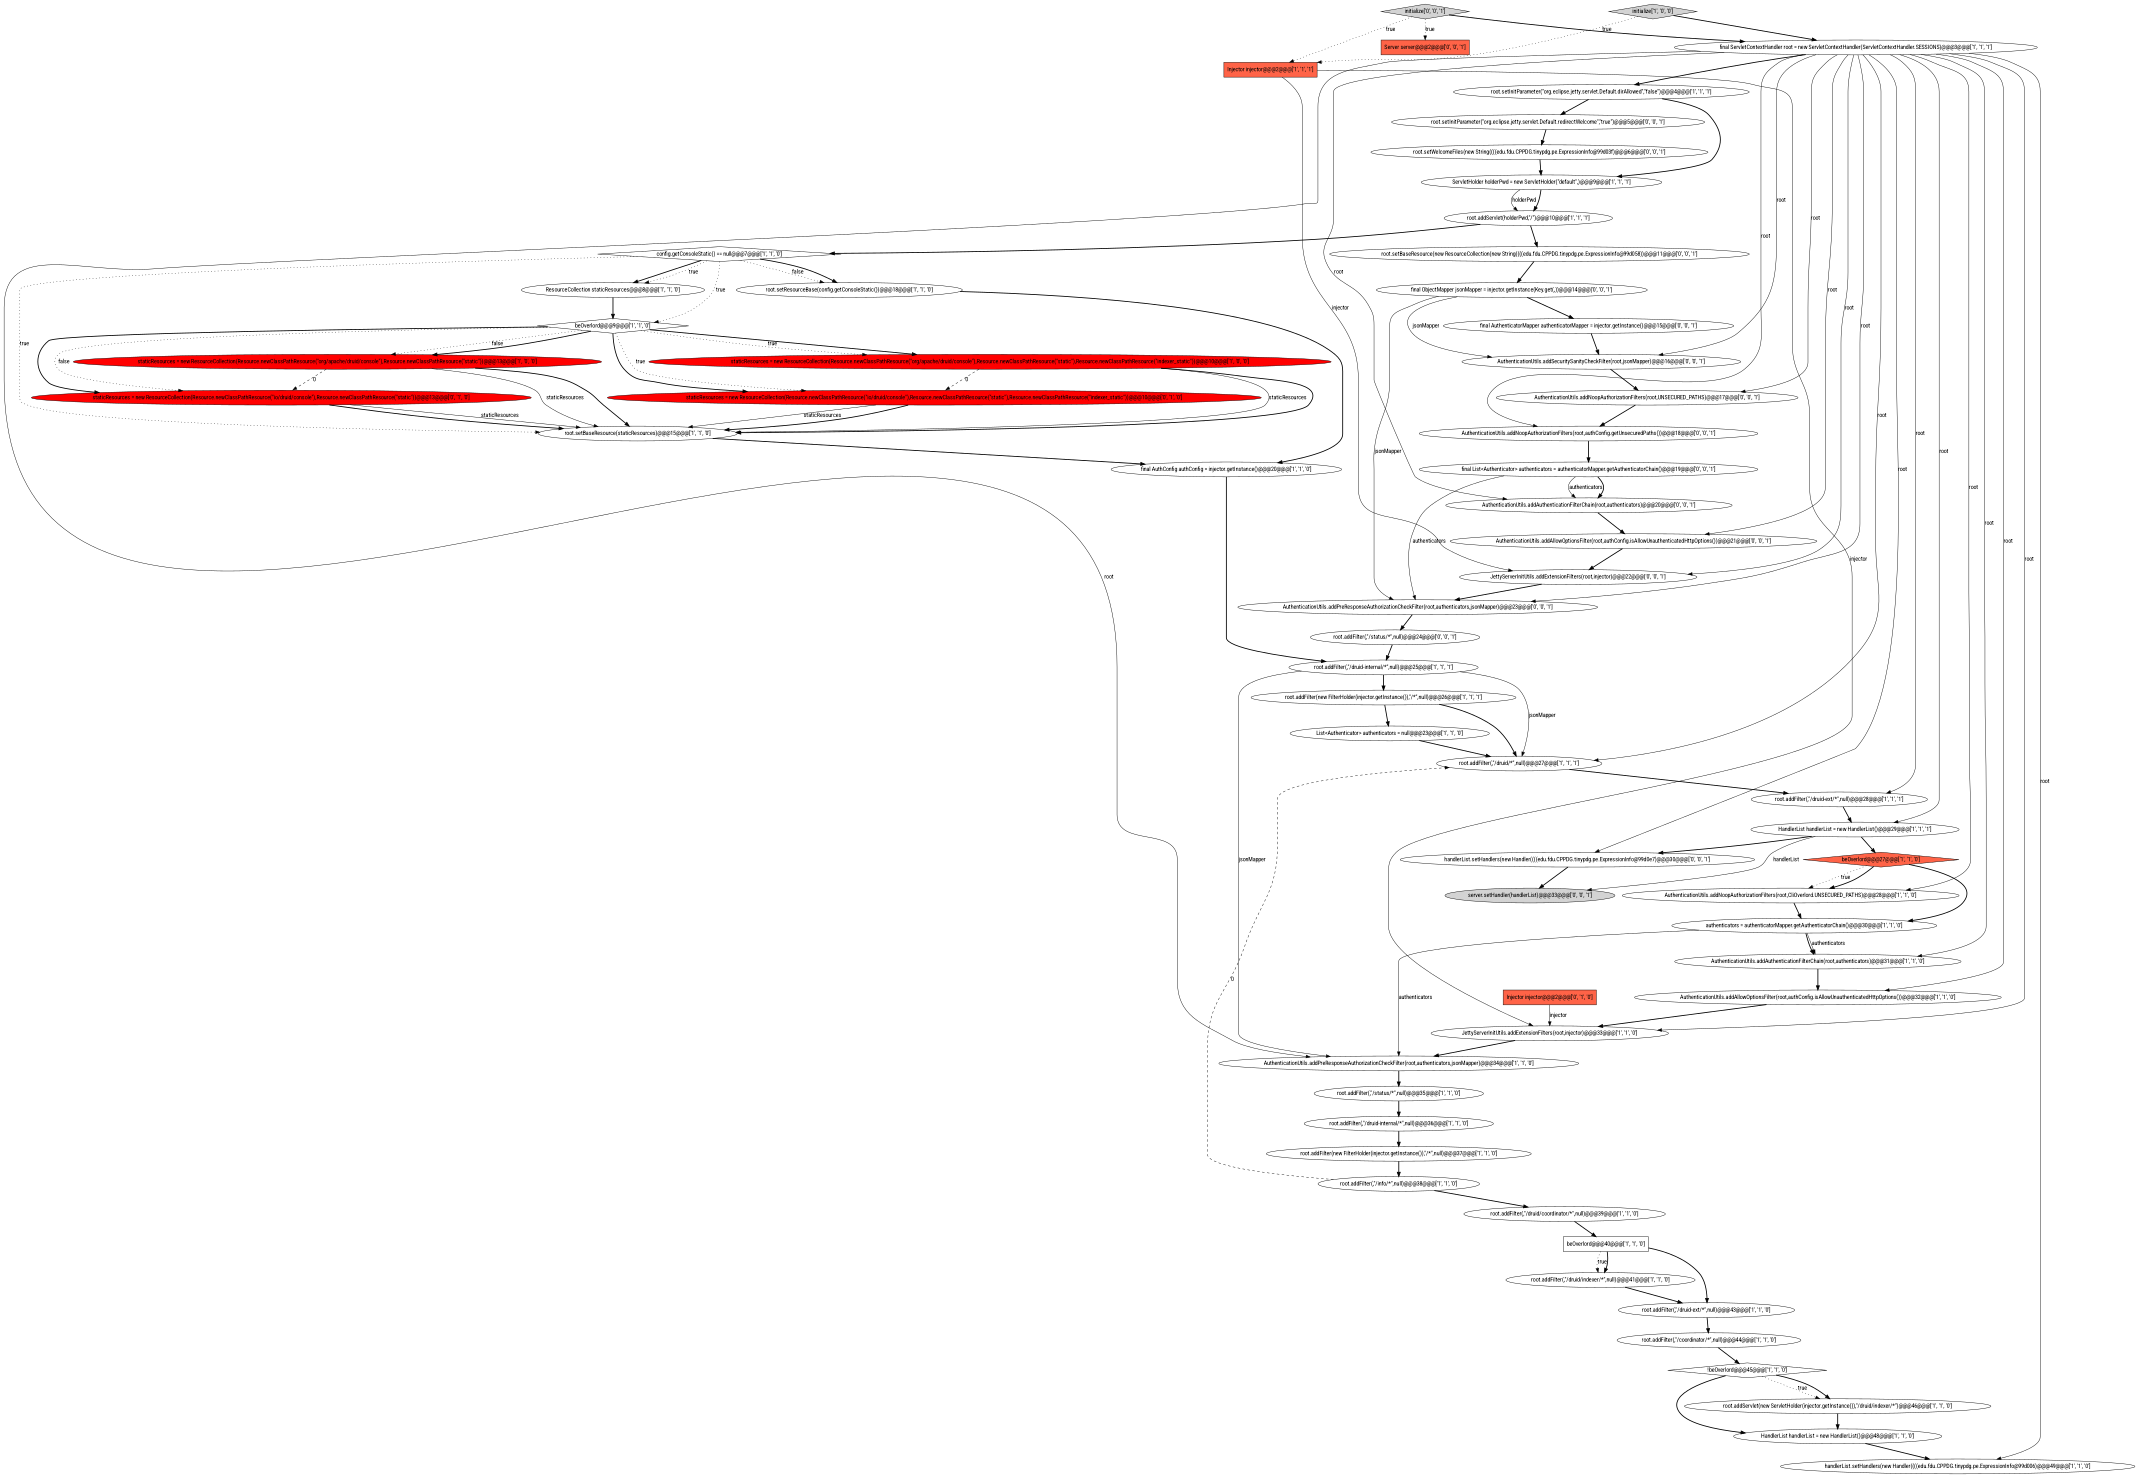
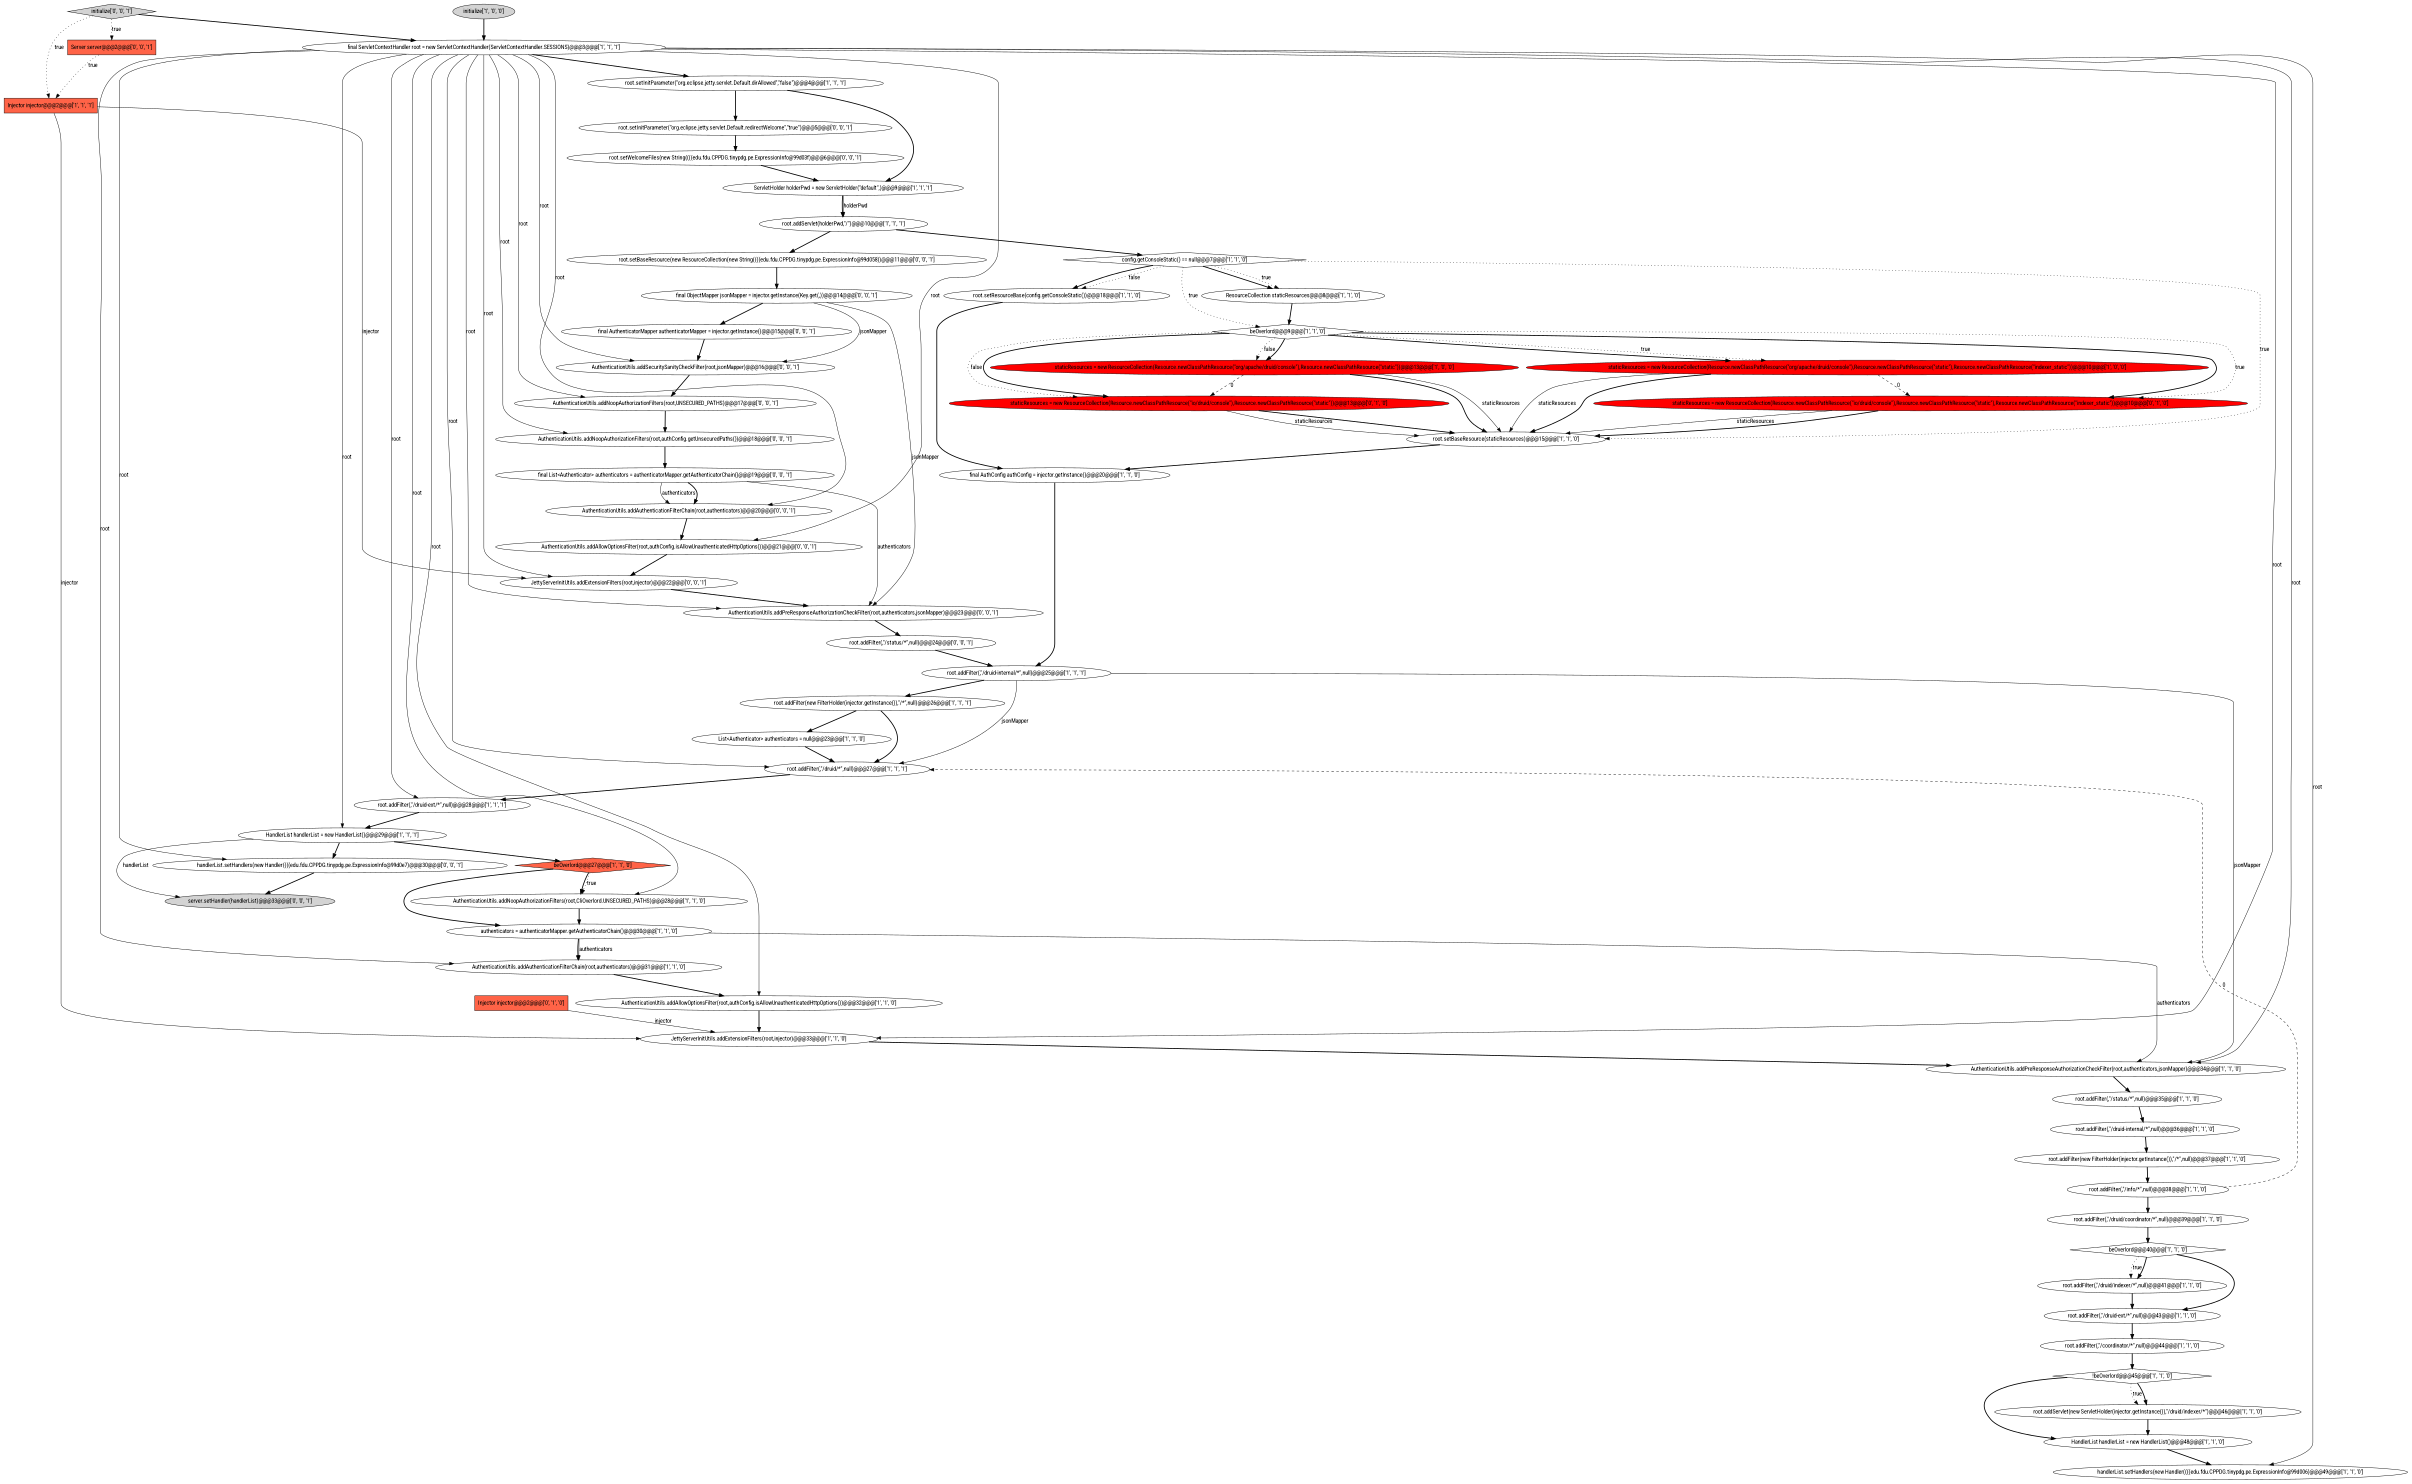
(1653, 12) -> (484, 12)
(1482, 53) -> (77, 73)
(1606, 1244) -> (2148, 1250)
